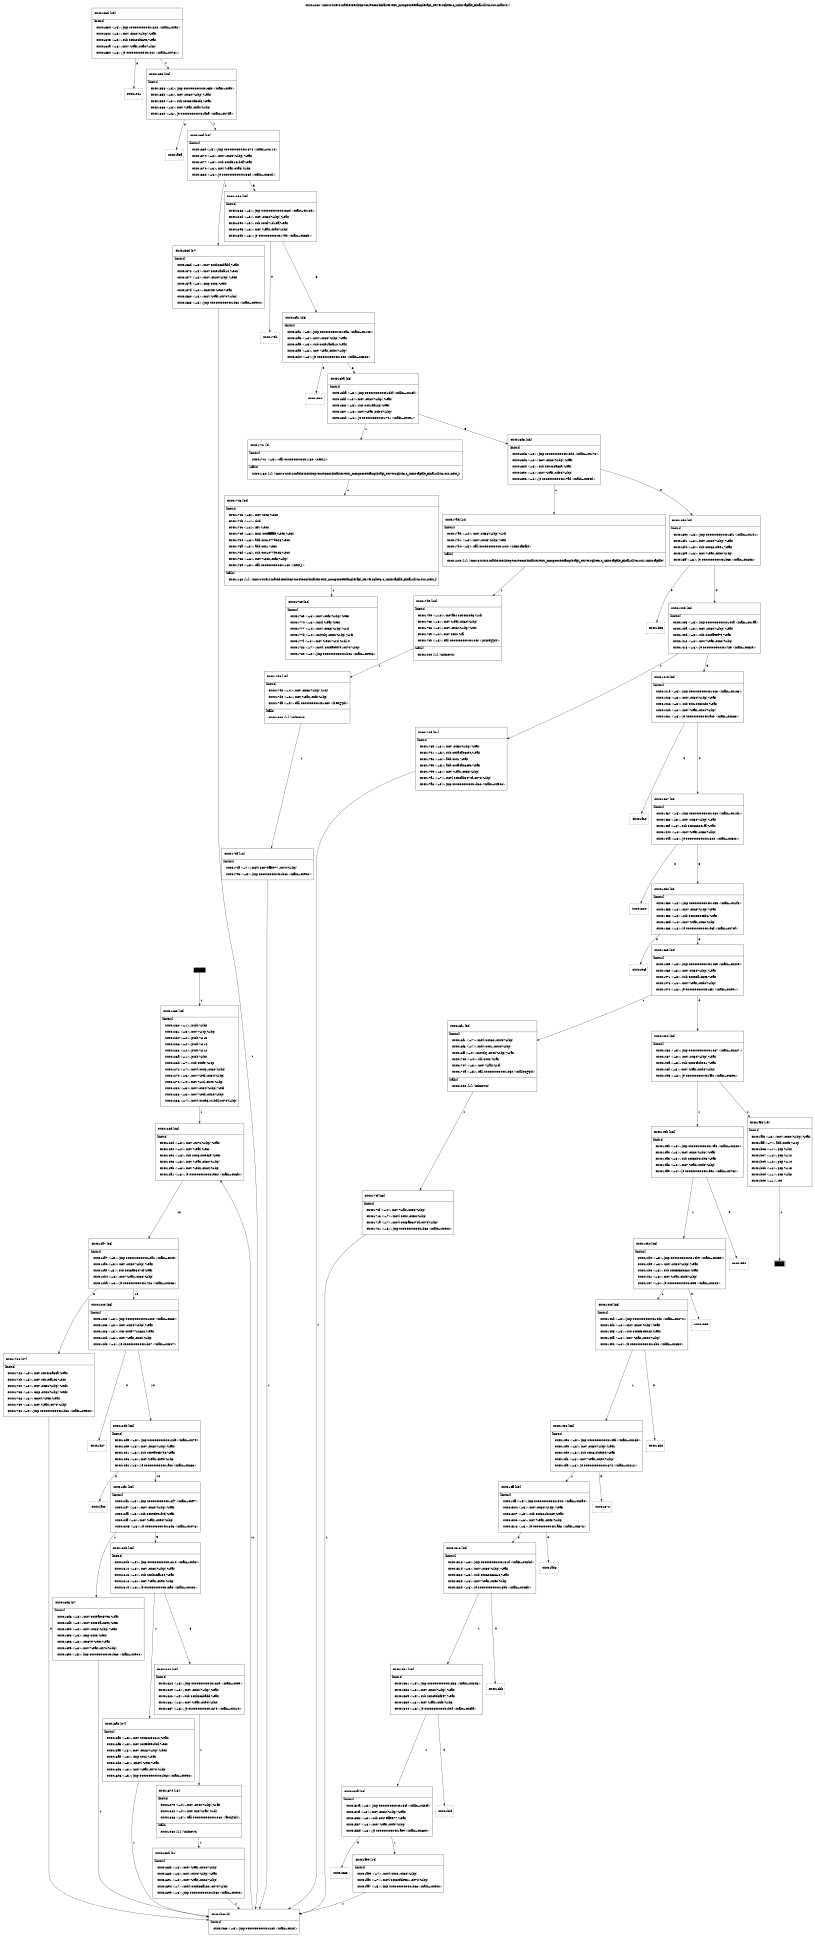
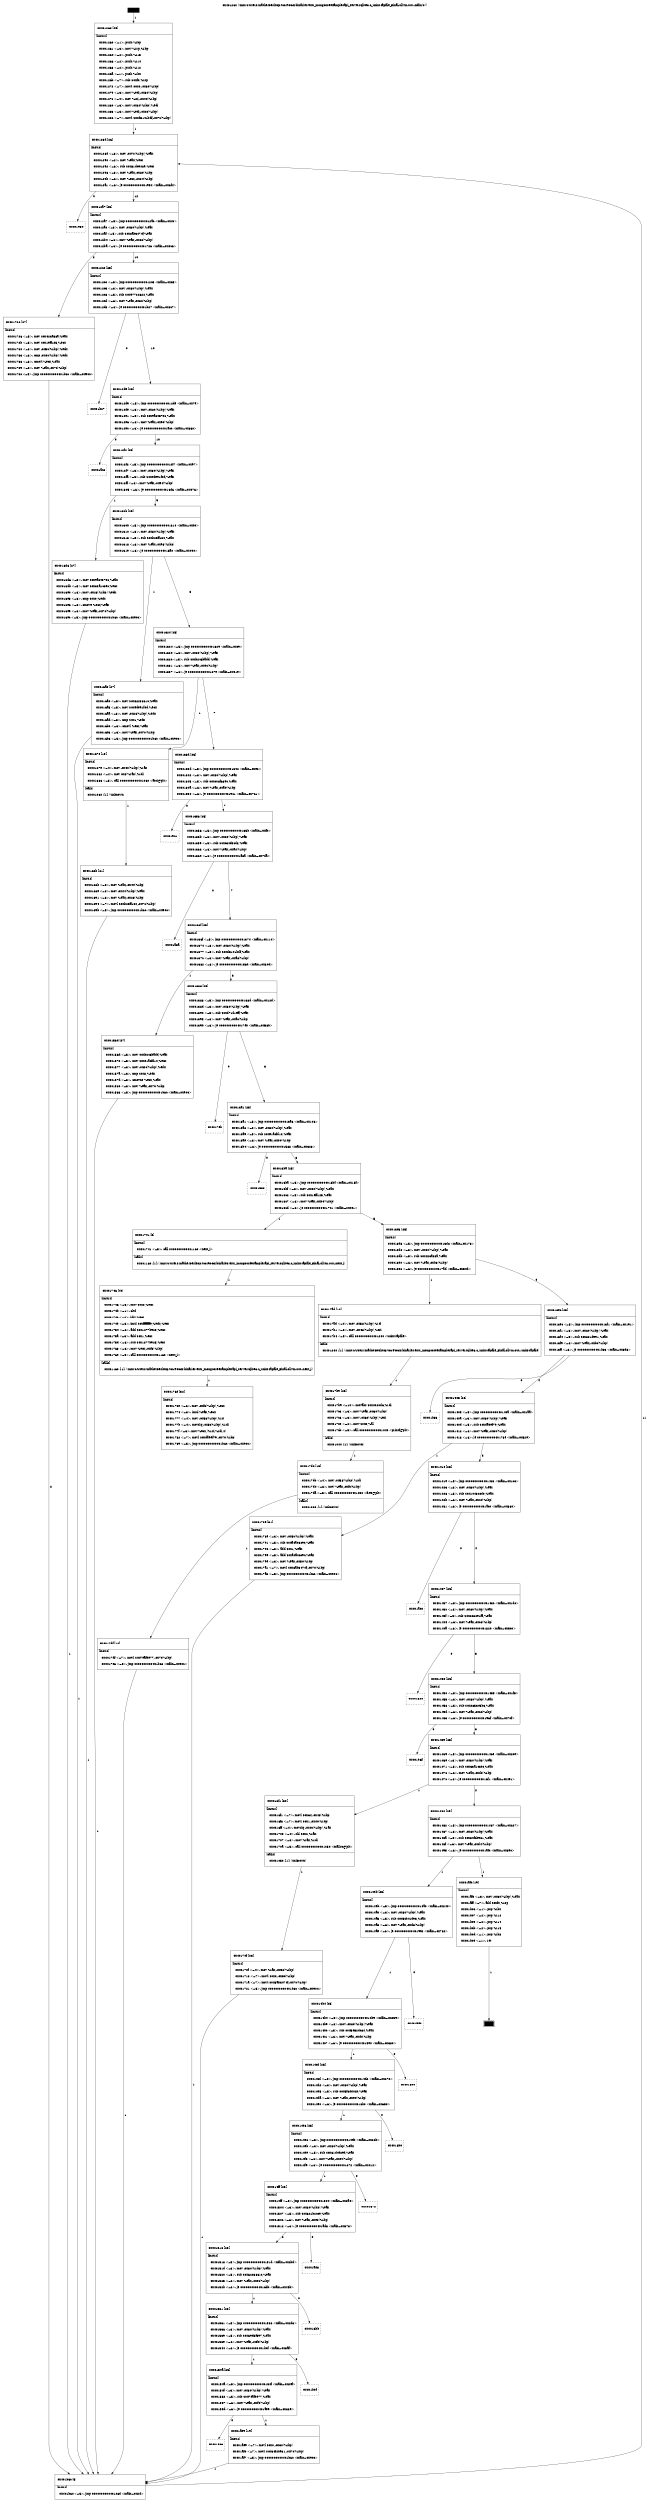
none -> (76, 227)
none -> (208, 713)
